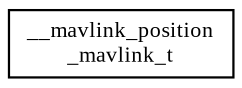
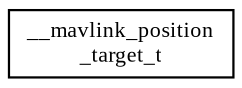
(121, 44) -> (121, 44)
